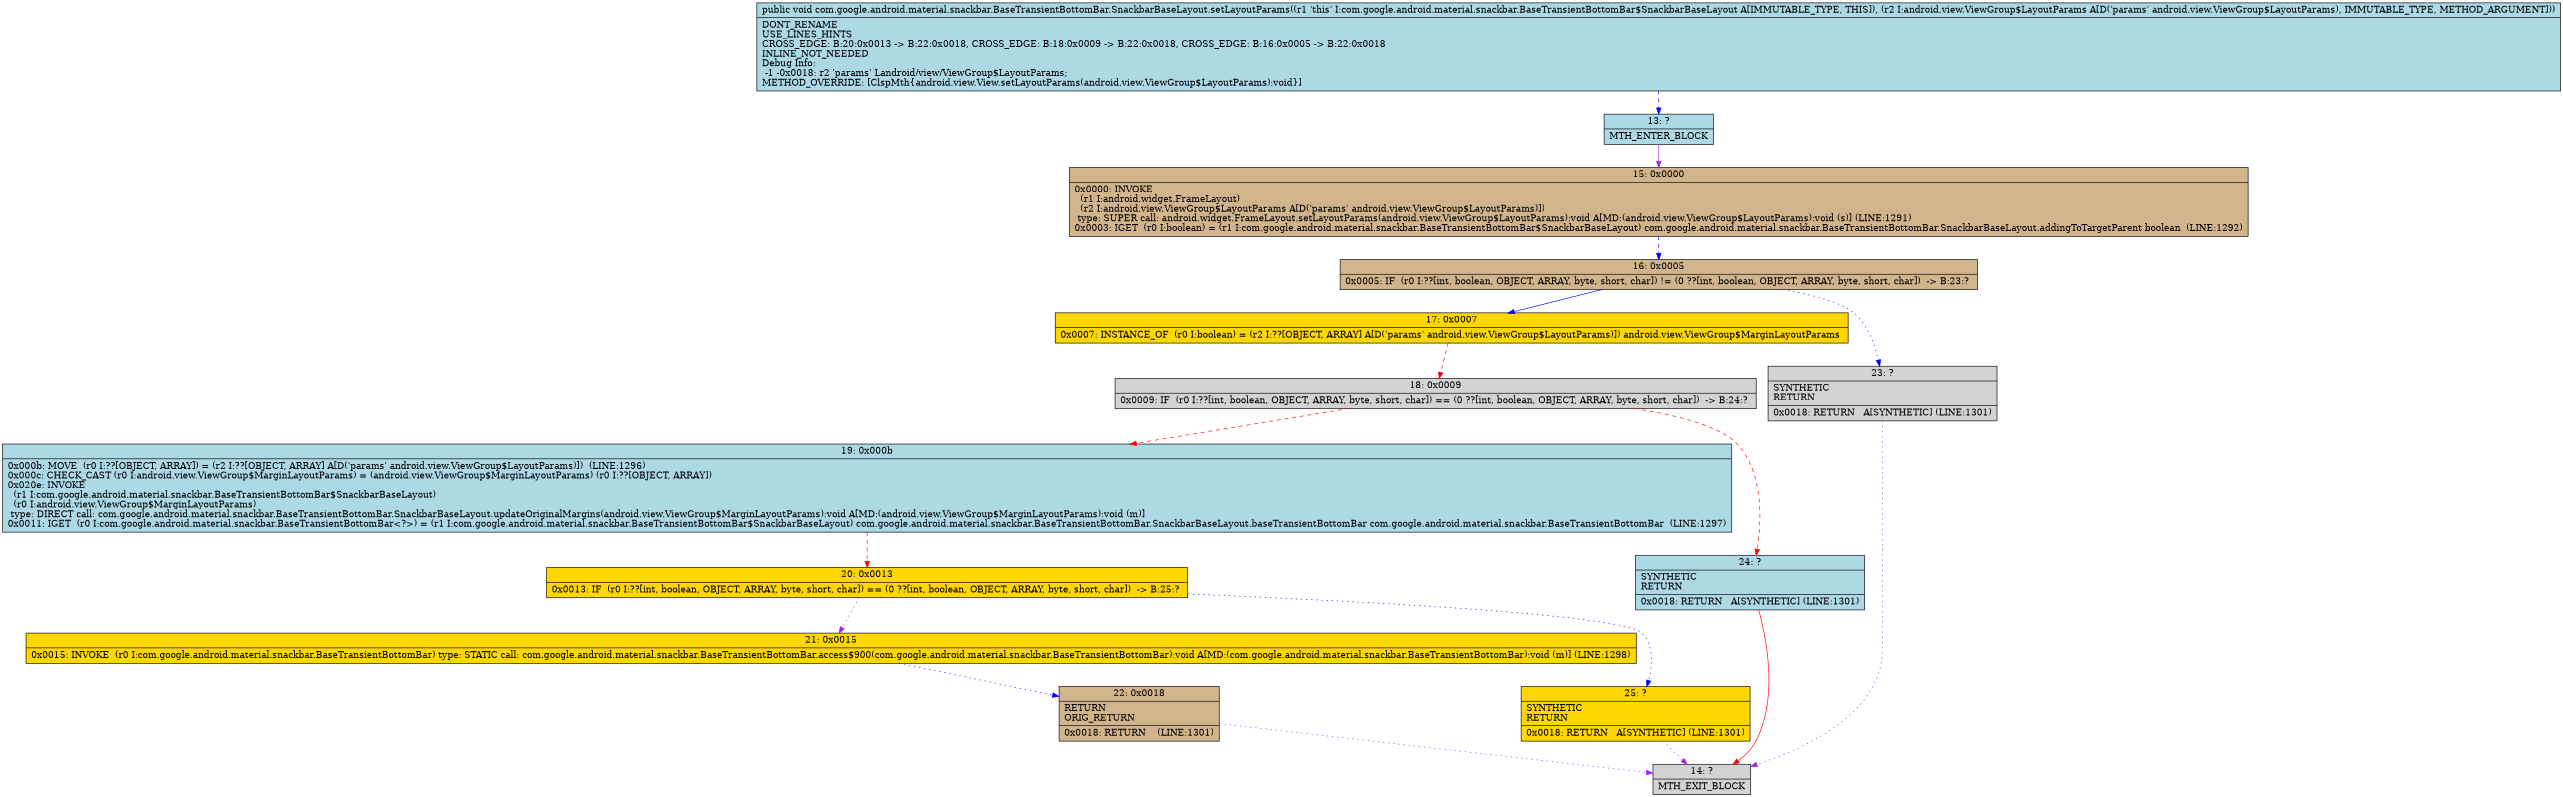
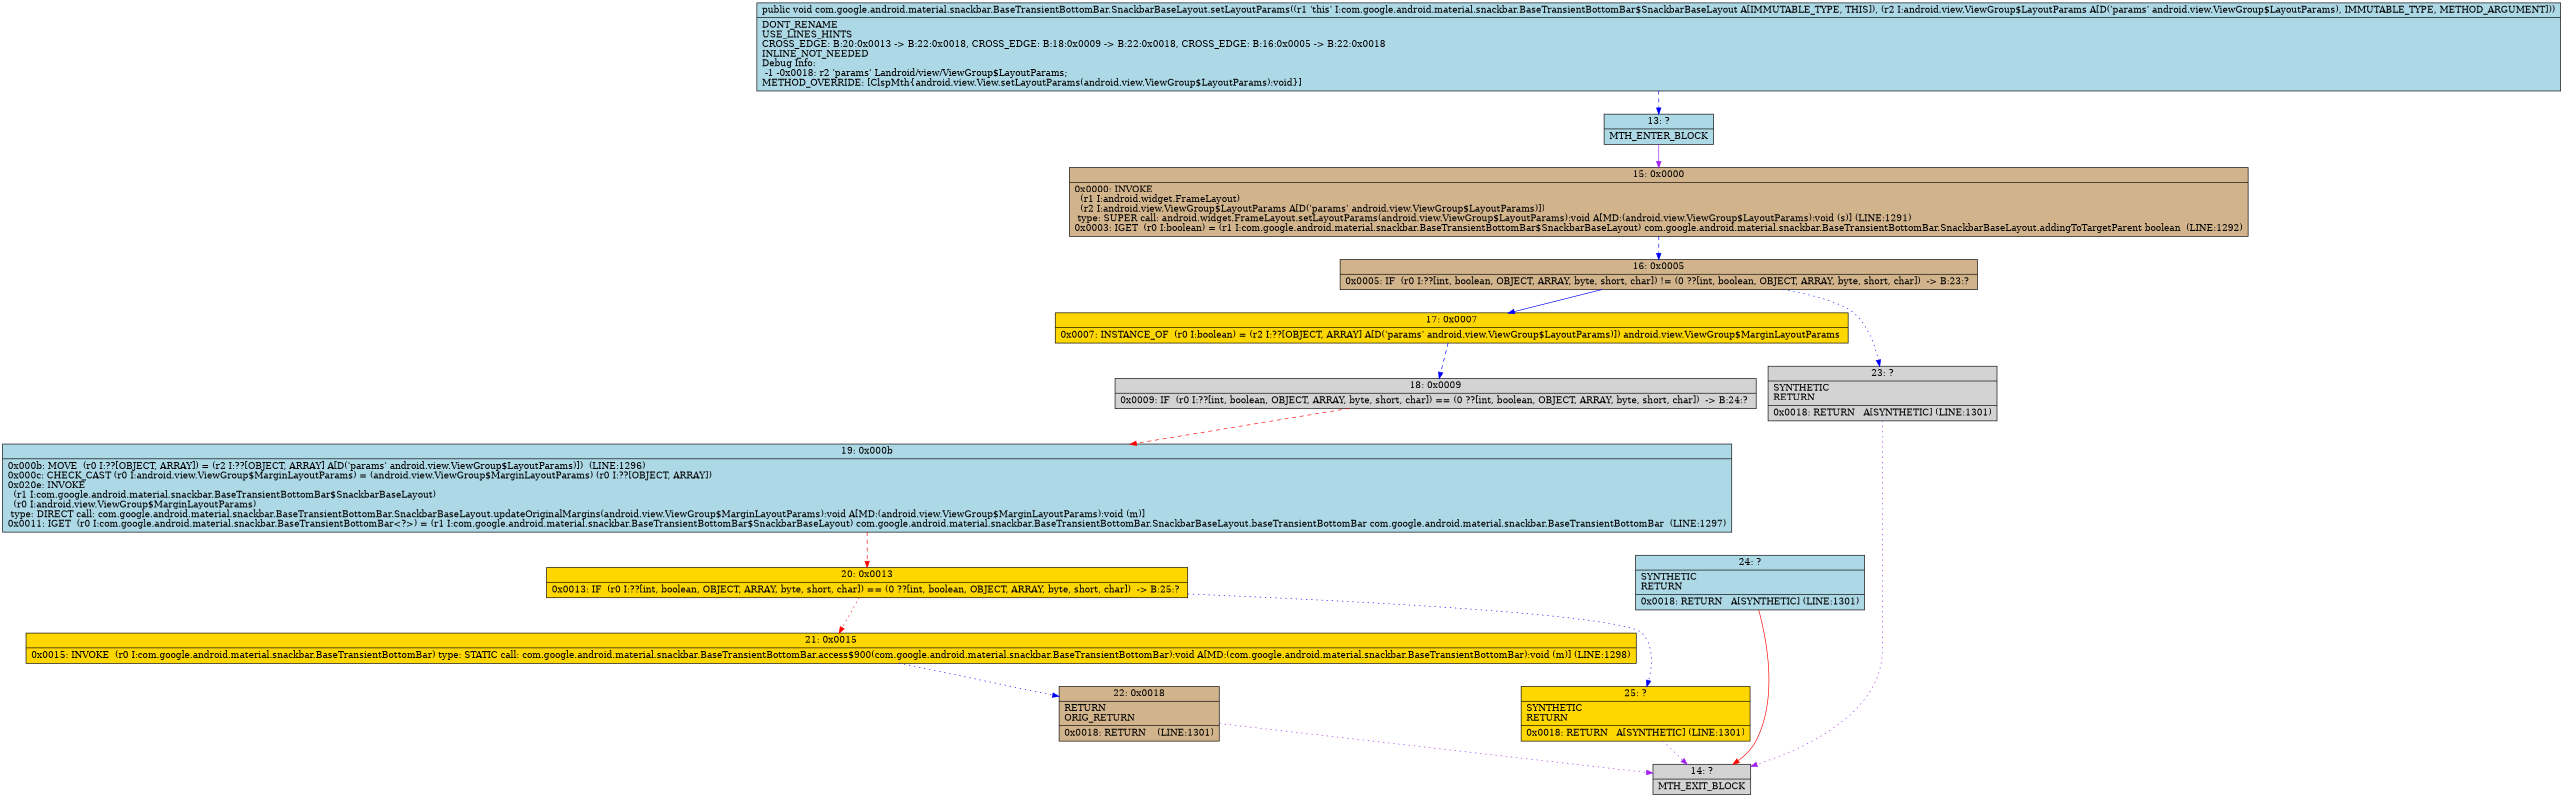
(1444, 358) -> (1444, 358)
(1737, 444) -> none
(851, 613) -> (851, 613)
